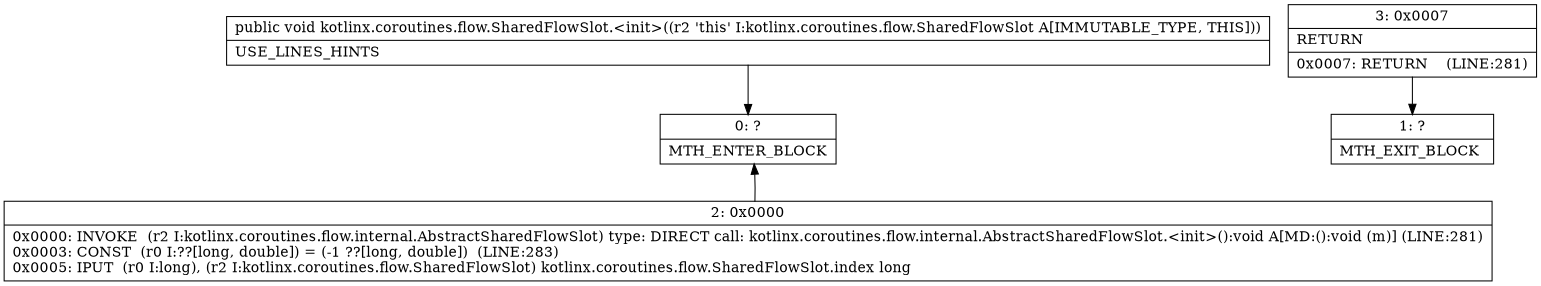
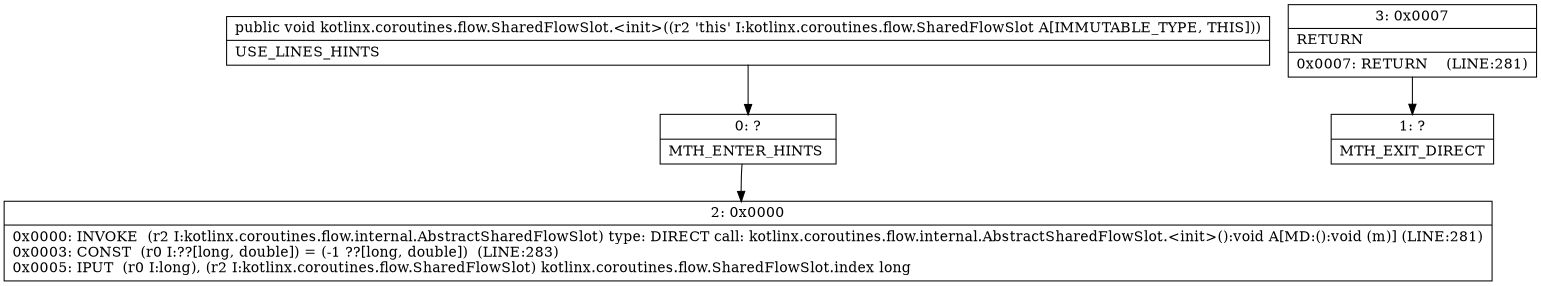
(748, 151) -> (746, 151)
(1410, 151) -> (1412, 151)
(755, 188) -> (741, 177)
